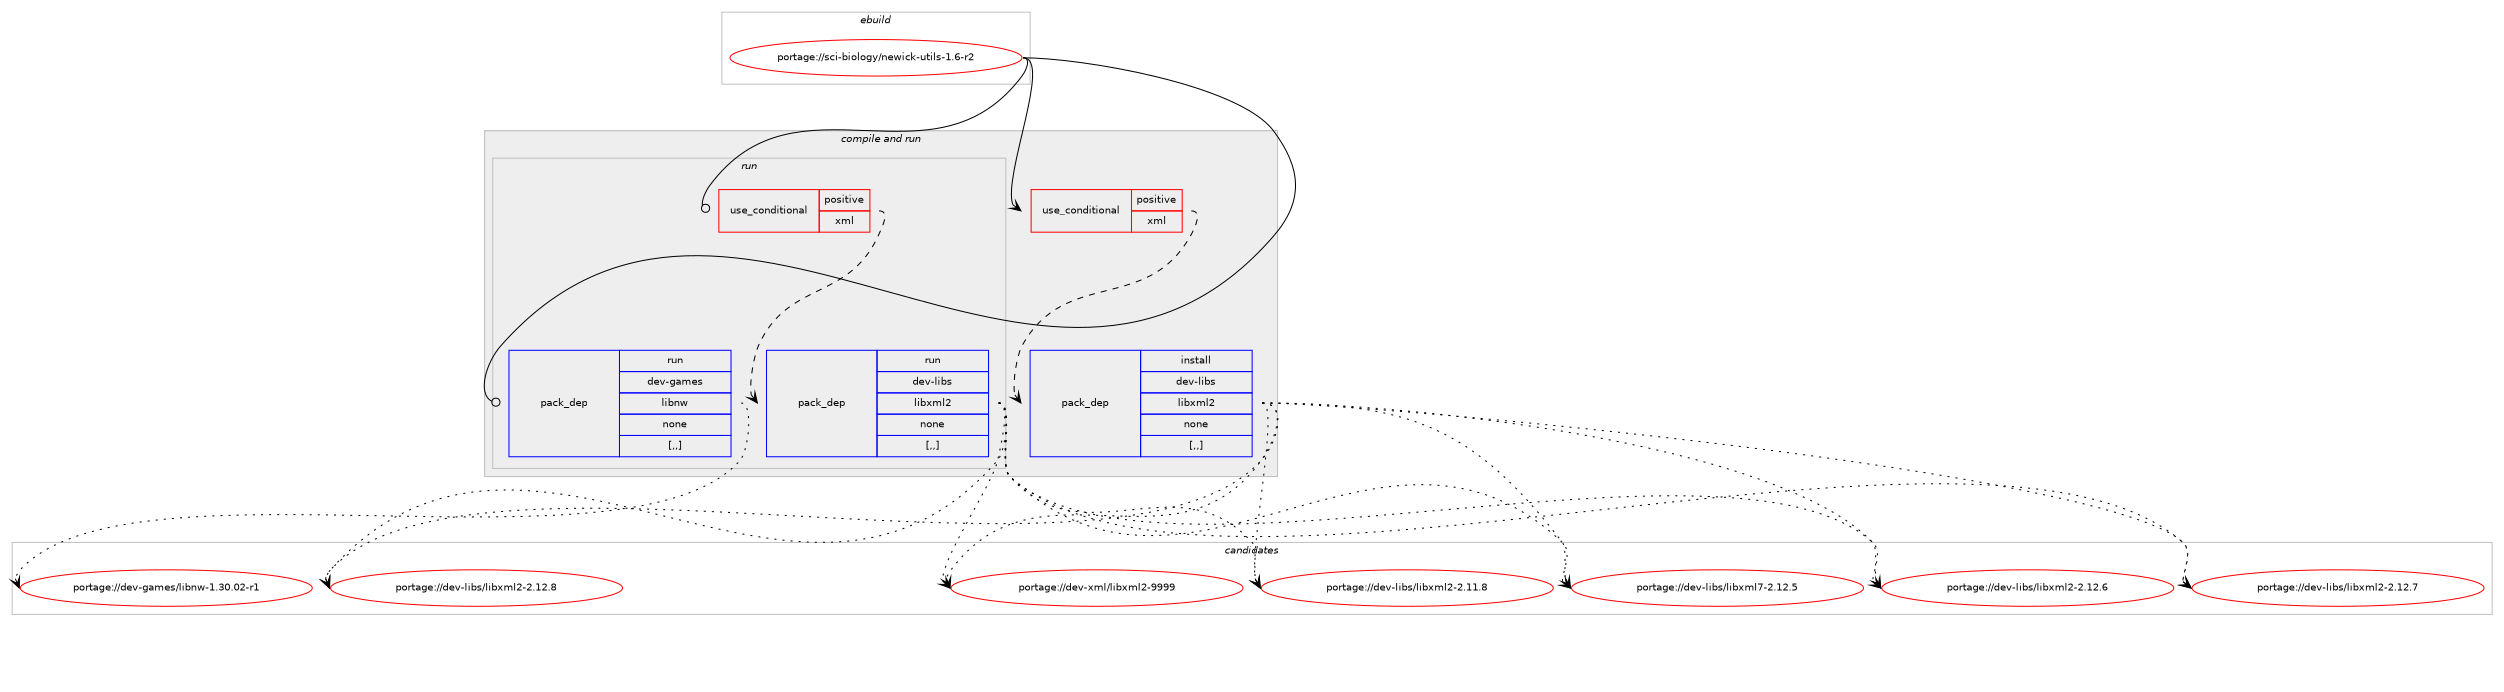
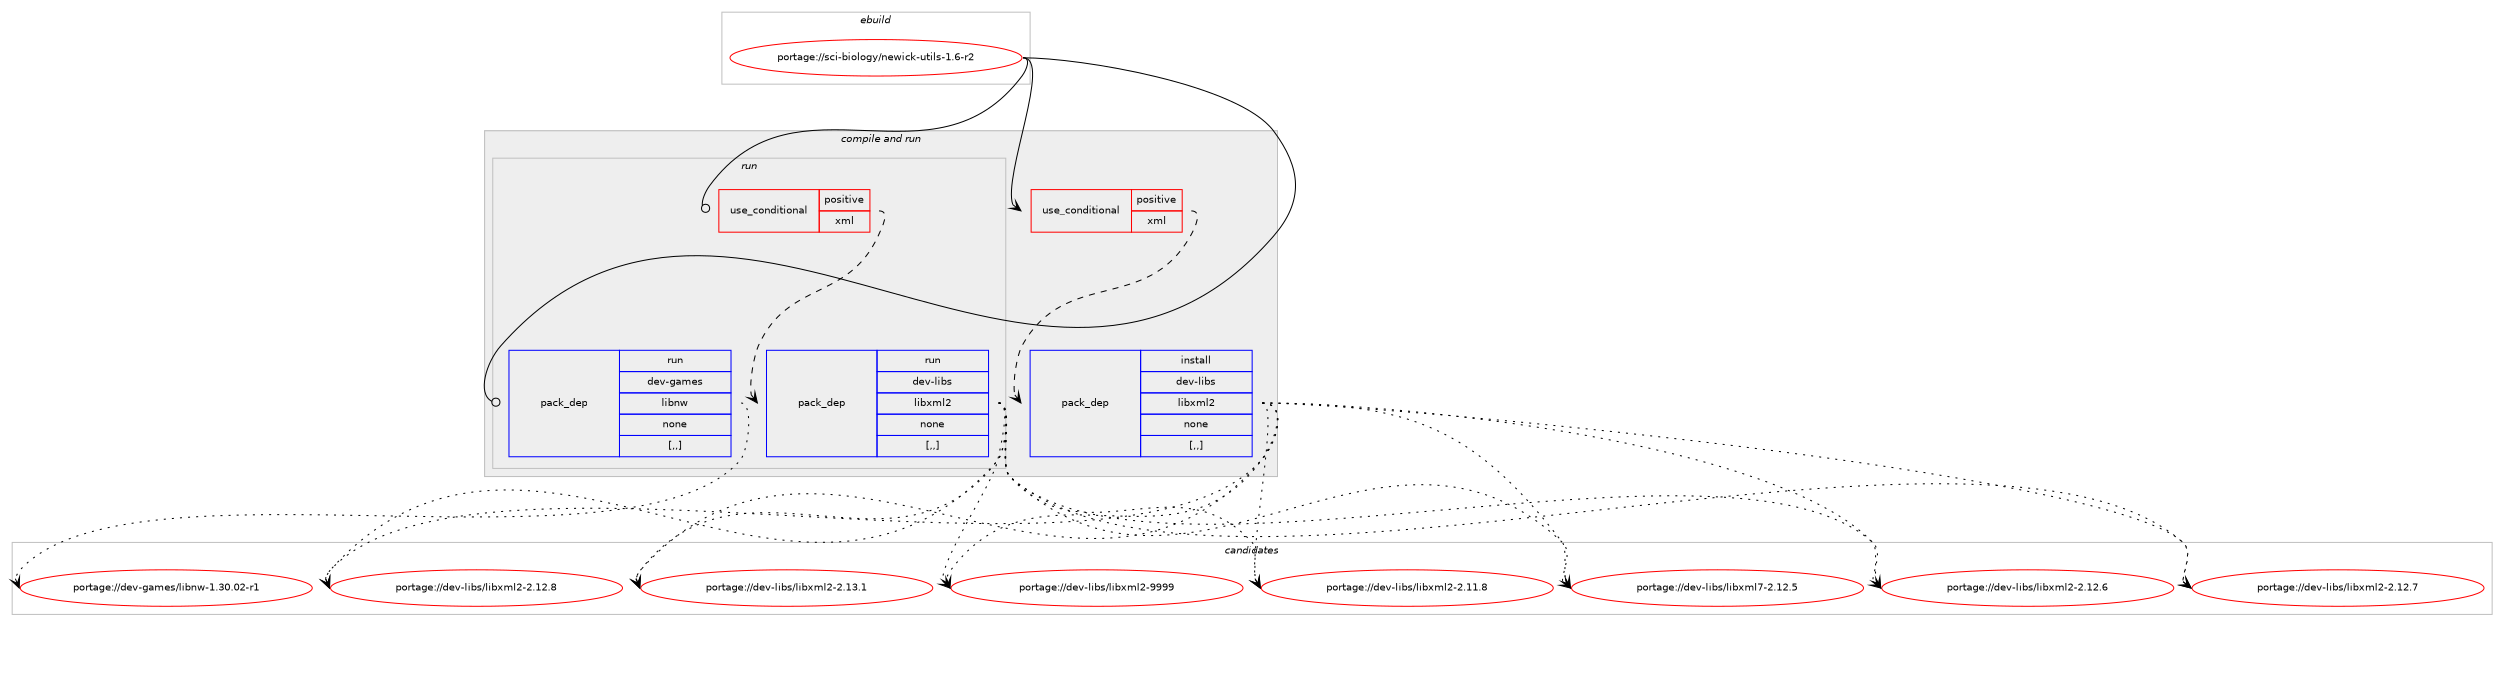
none -> (787, 588)
(1097, 588) -> (1097, 588)
